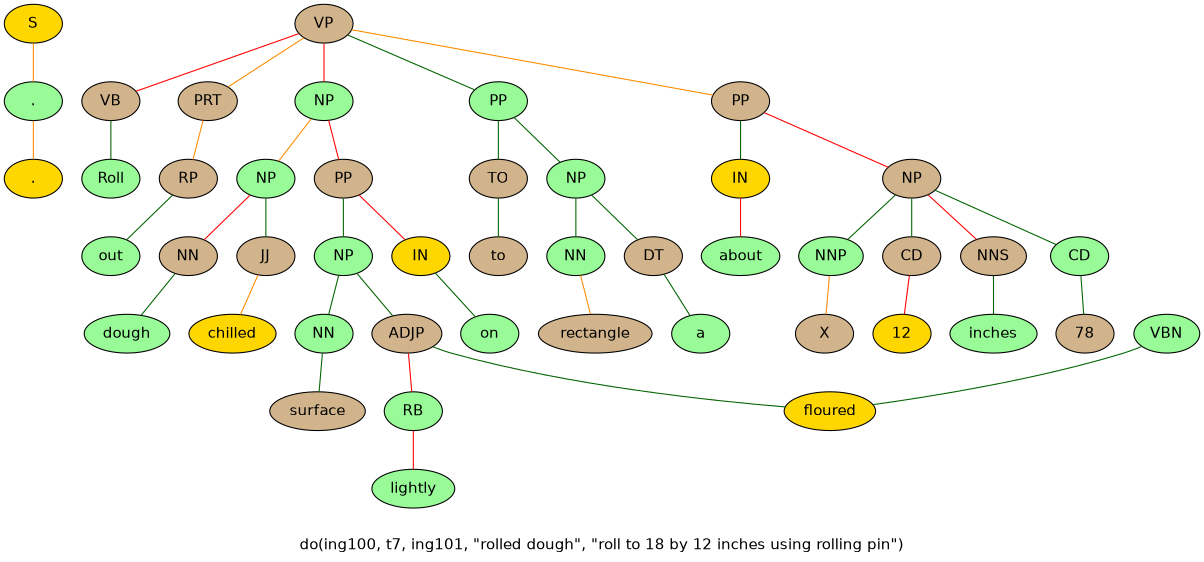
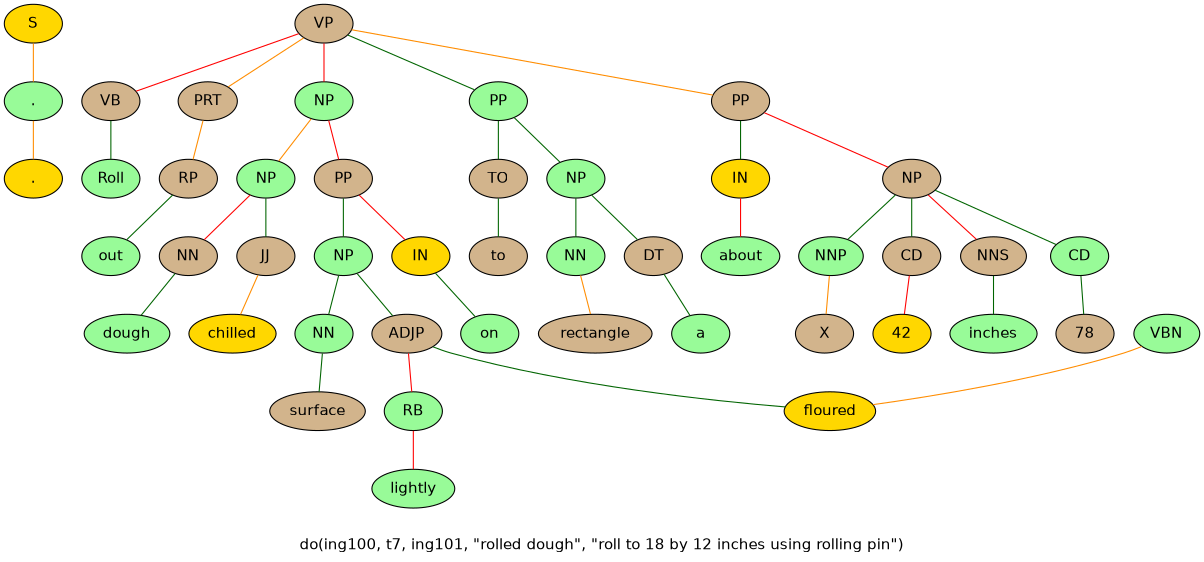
(902, 334) -> (902, 334)
(1009, 382) -> (1009, 382)
